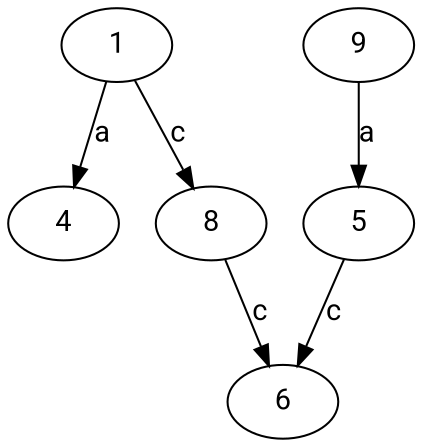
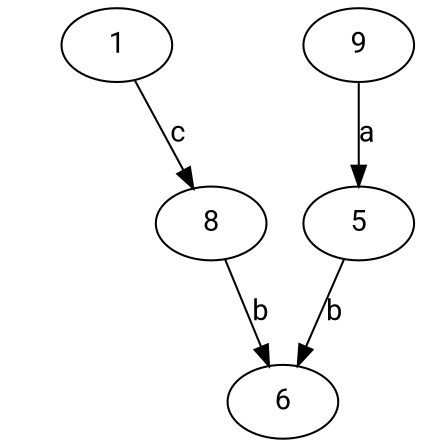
(64, 223) -> none
(260, 313) -> (260, 313)
(334, 313) -> (334, 313)
